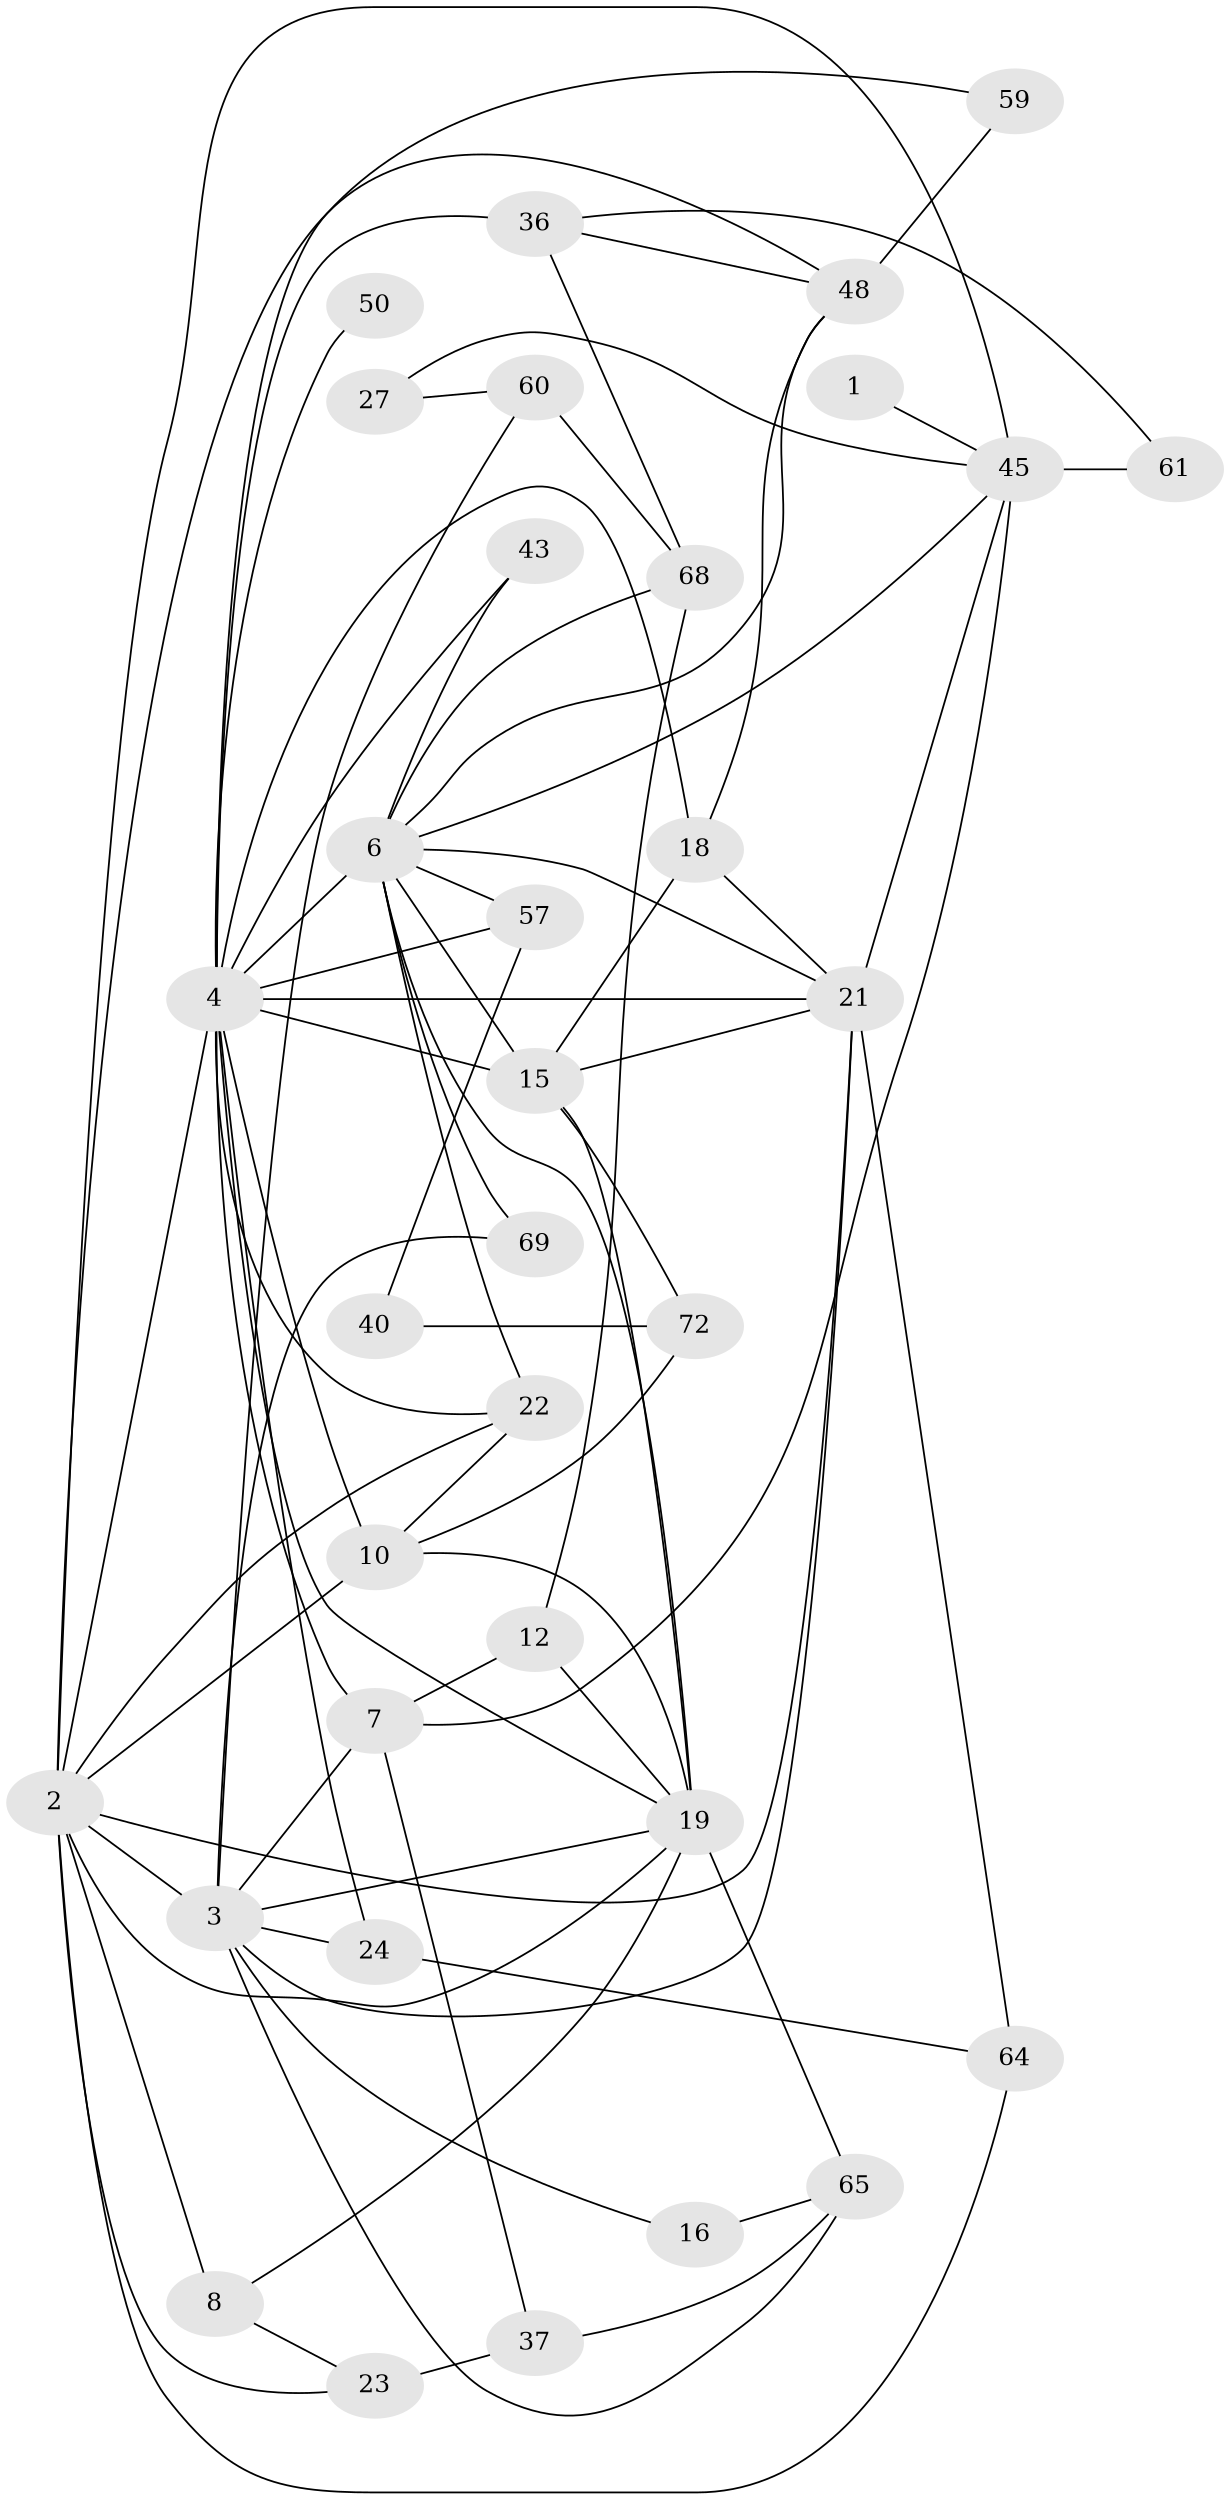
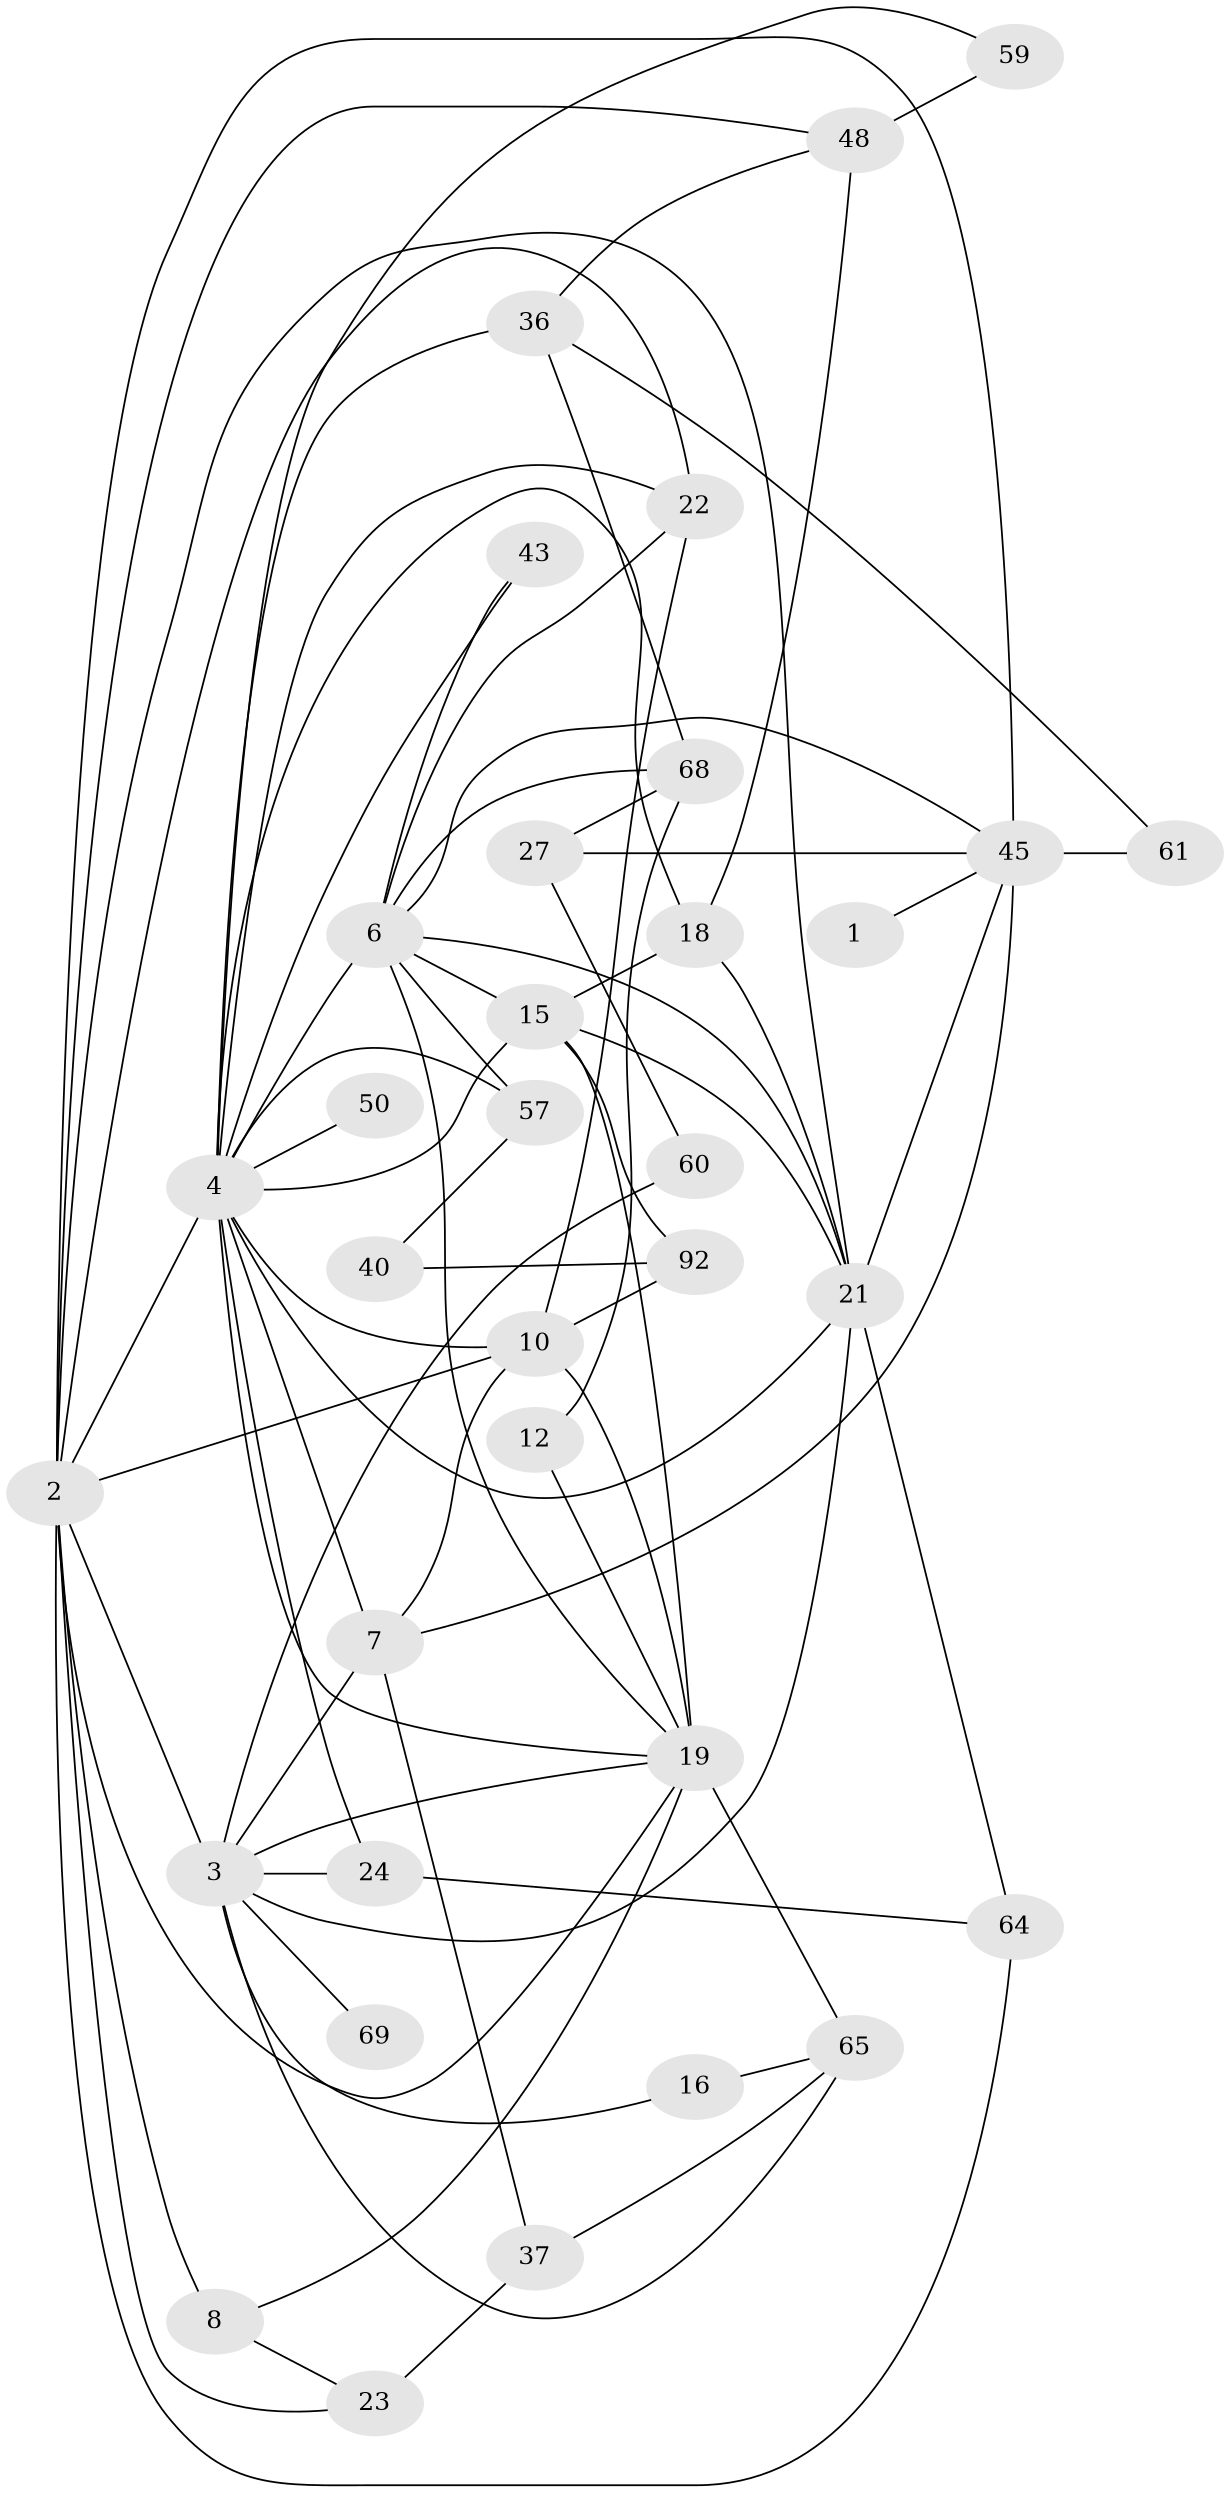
(615, 483) -> (615, 812)
(717, 652) -> none
(440, 1081) -> none
(695, 1326) -> (695, 1262)
(457, 1679) -> (453, 1492)
